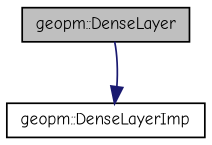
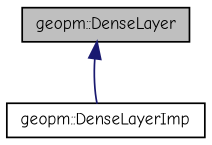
(117, 64) -> (95, 81)
